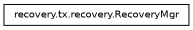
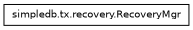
(96, 15) -> (96, 15)
